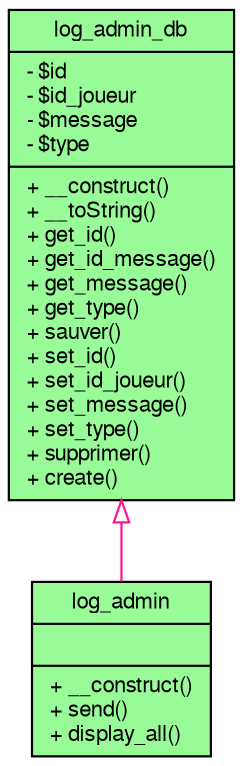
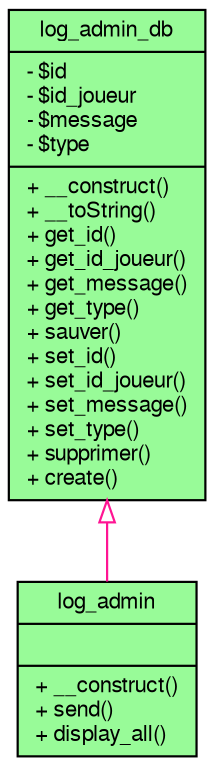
(121, 259) -> (107, 259)
